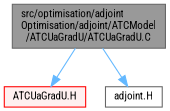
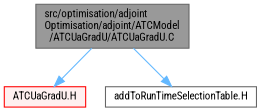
(134, 97) -> (181, 97)
